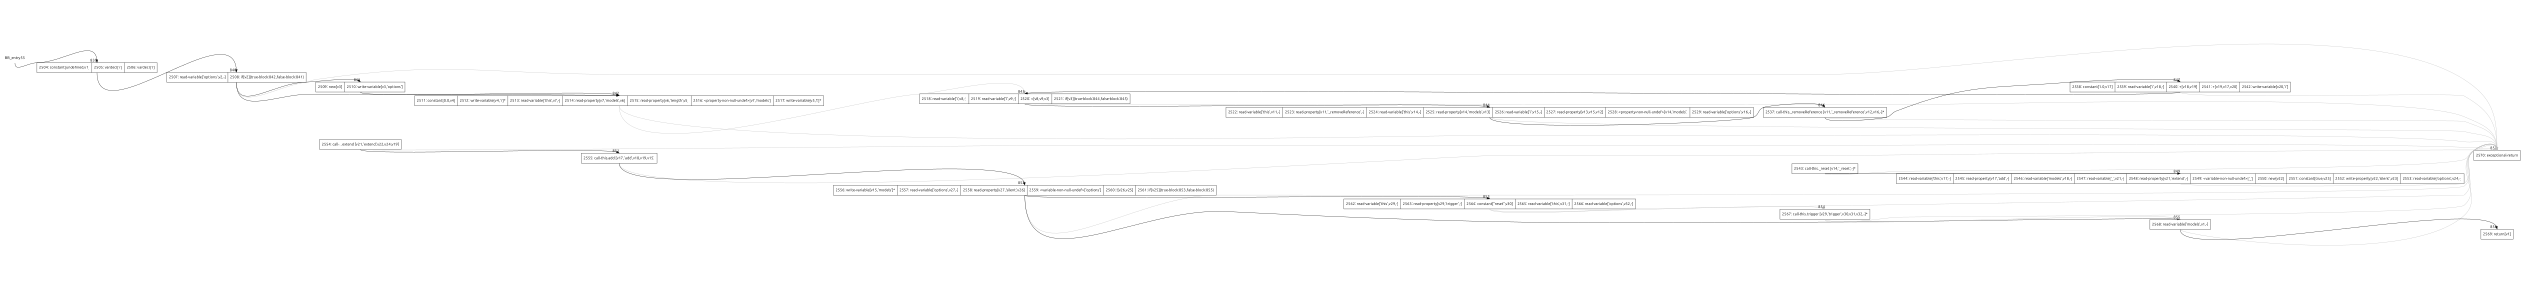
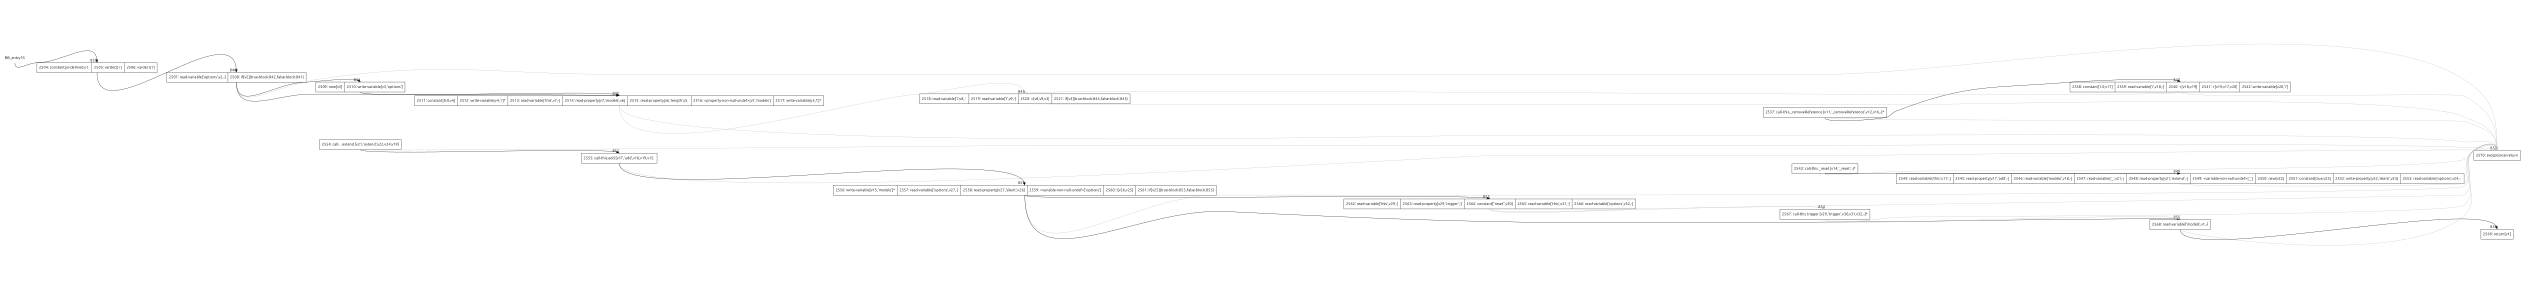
(1604, 93) -> (1604, 93)
(1490, 112) -> none
